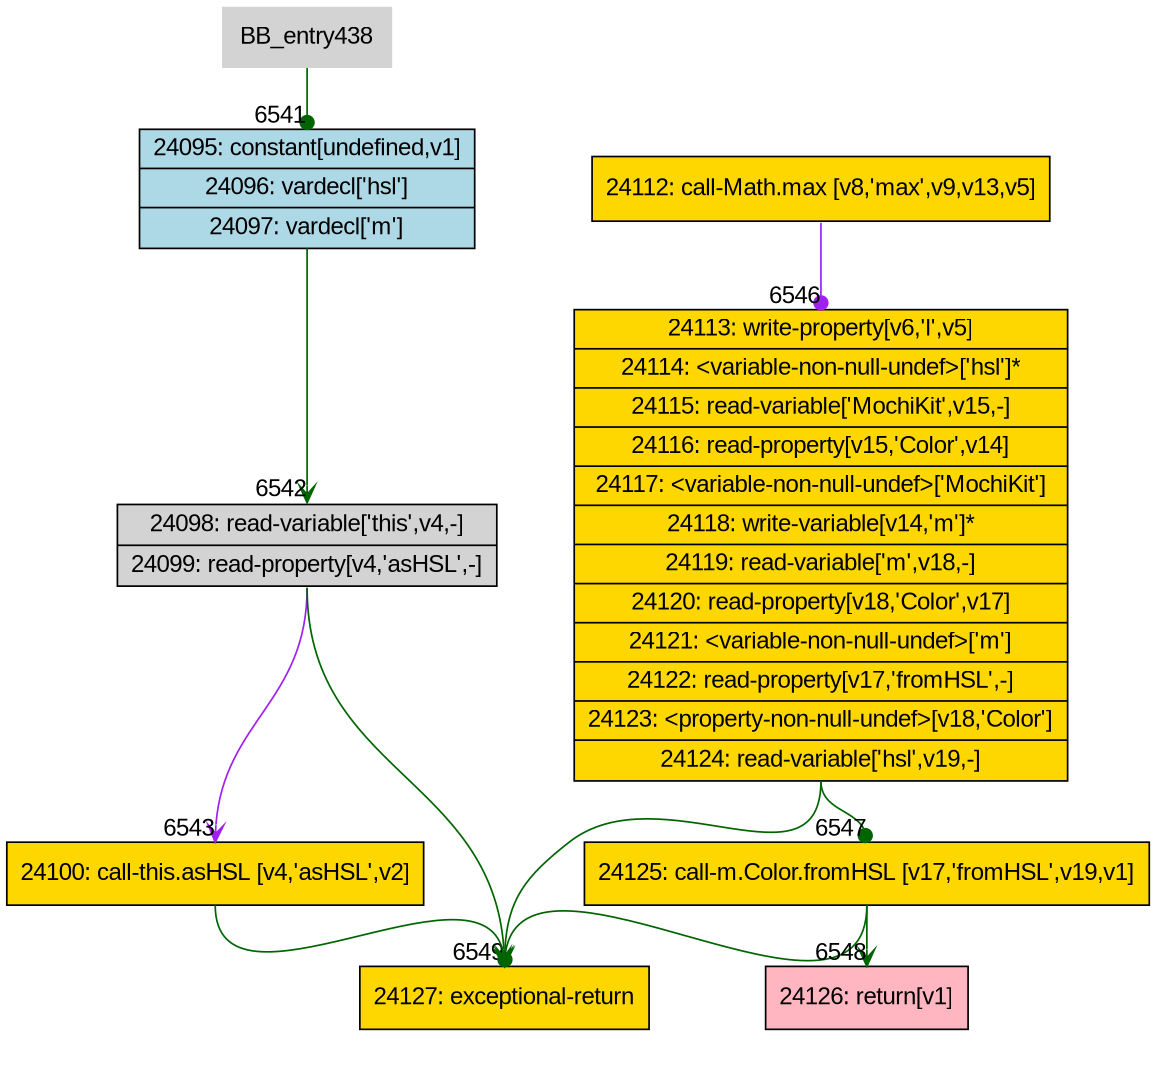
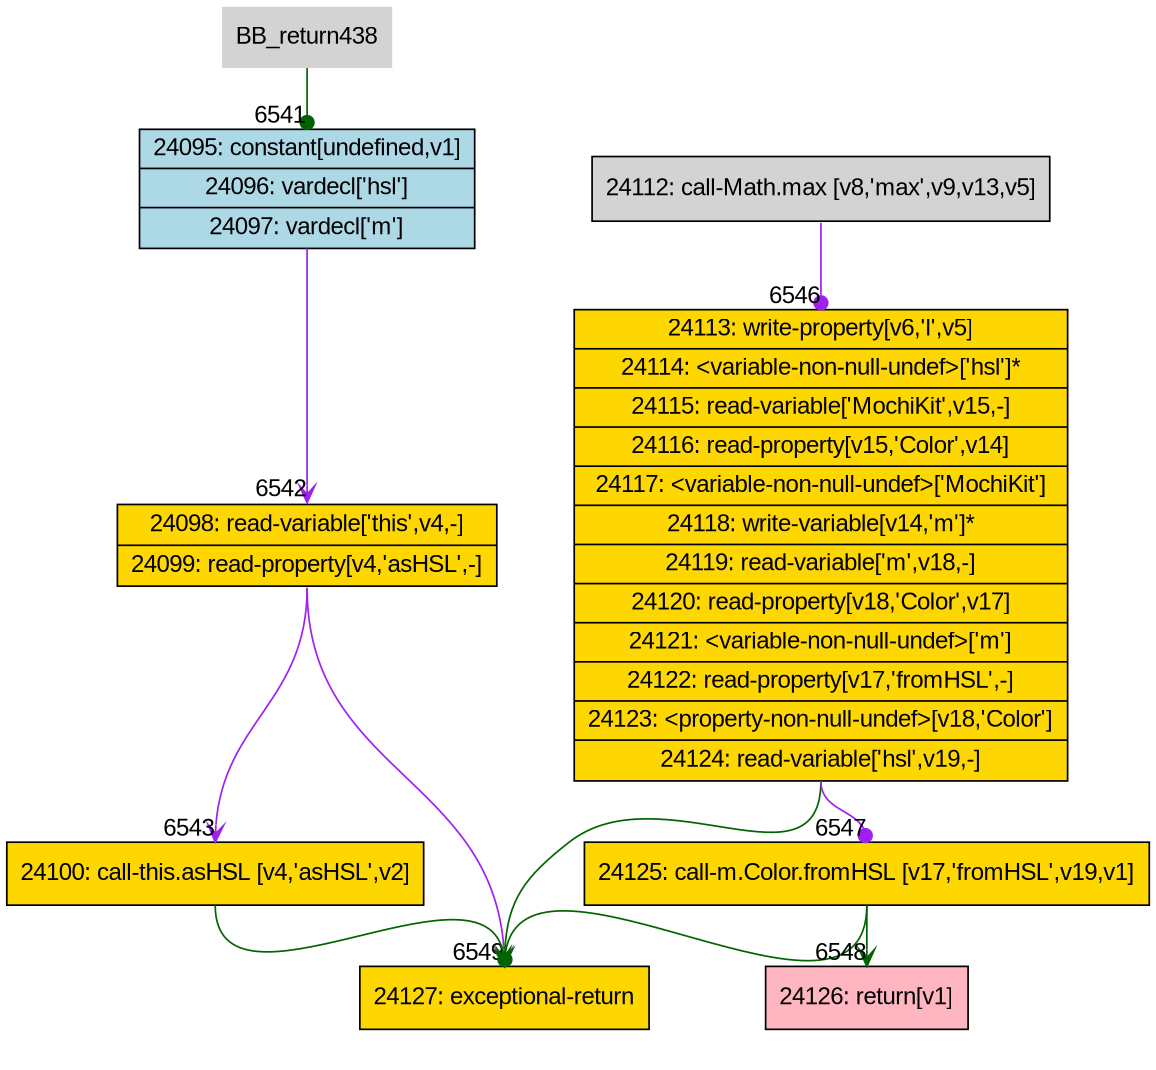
(307, 37) -> (307, 37)
(821, 189) -> (821, 189)
(307, 367) -> (307, 367)
(307, 545) -> (307, 545)
(400, 771) -> (400, 771)
(838, 808) -> (838, 808)
